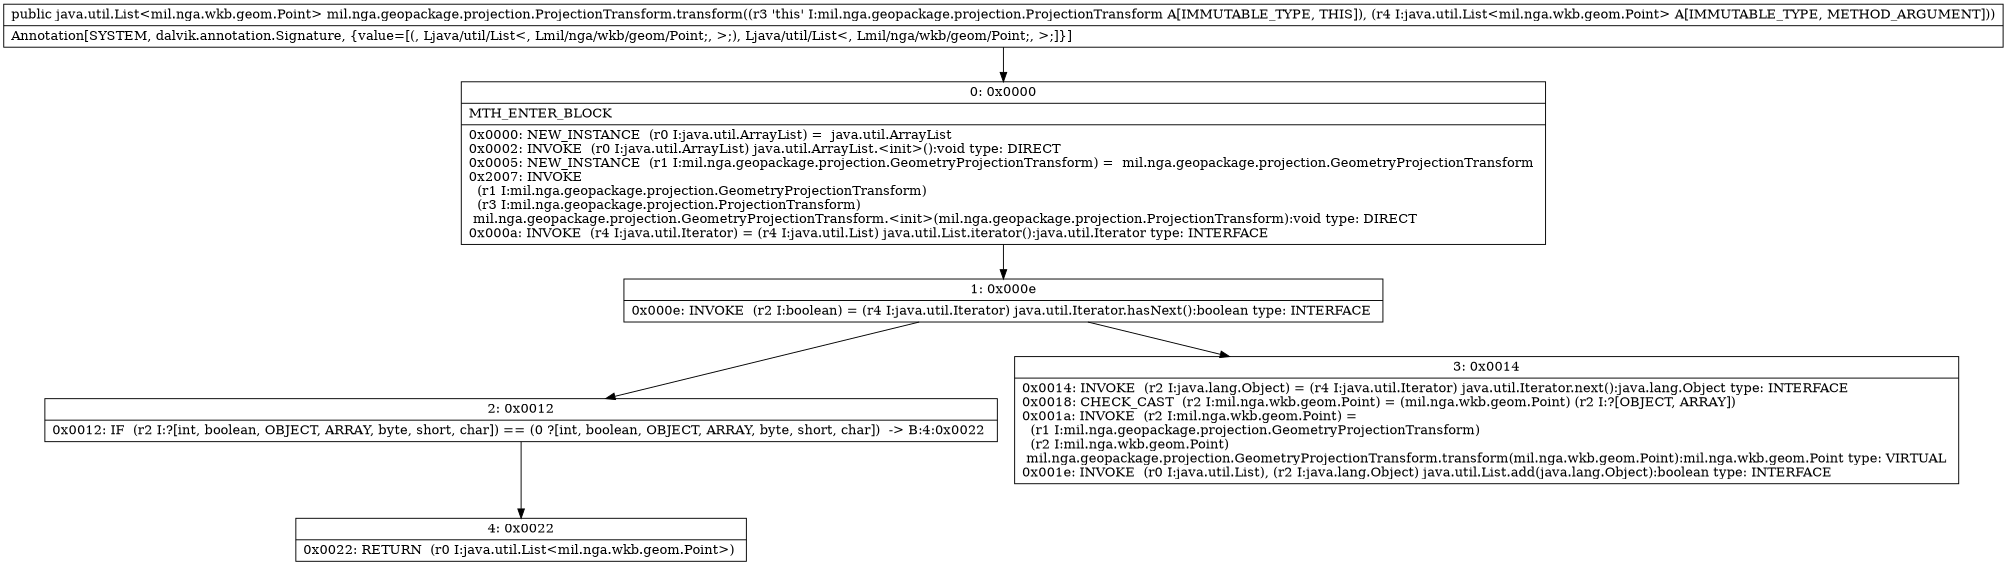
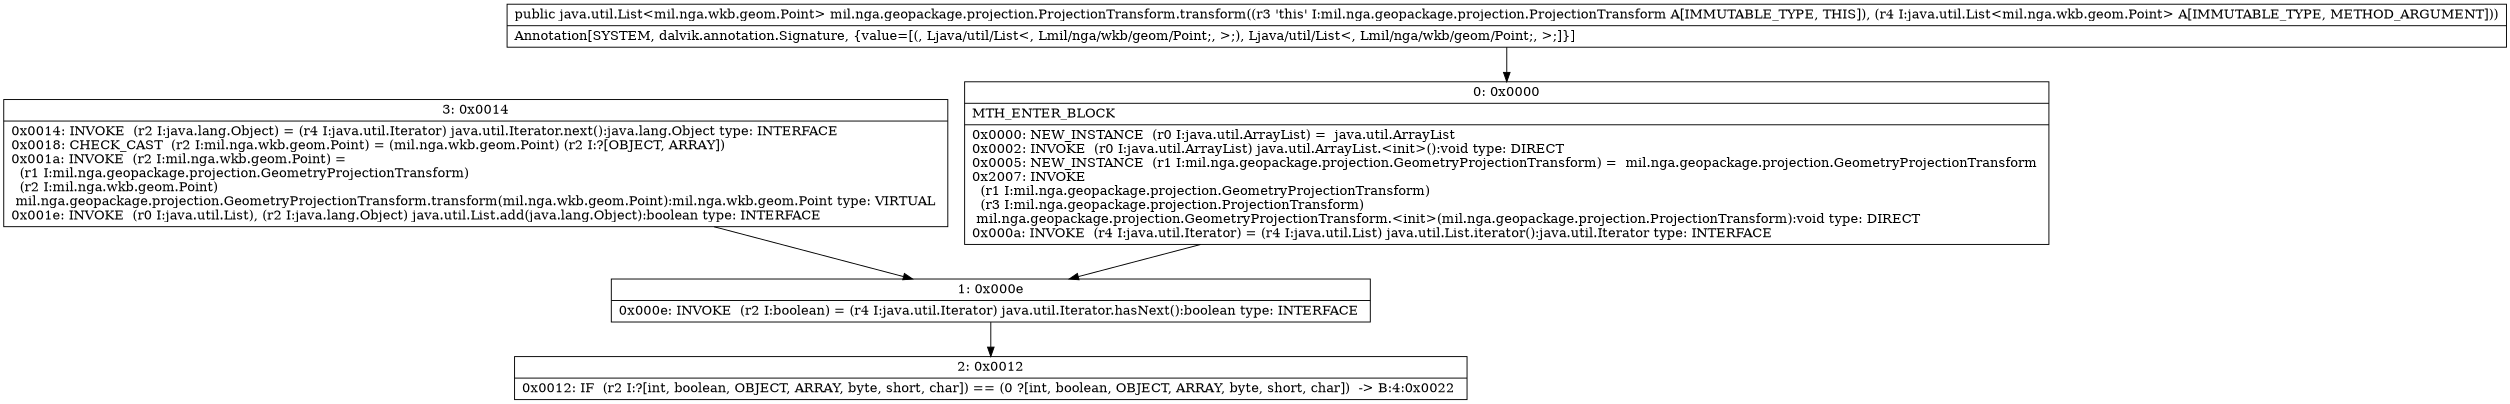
(1154, 338) -> (809, 252)
(521, 540) -> none
